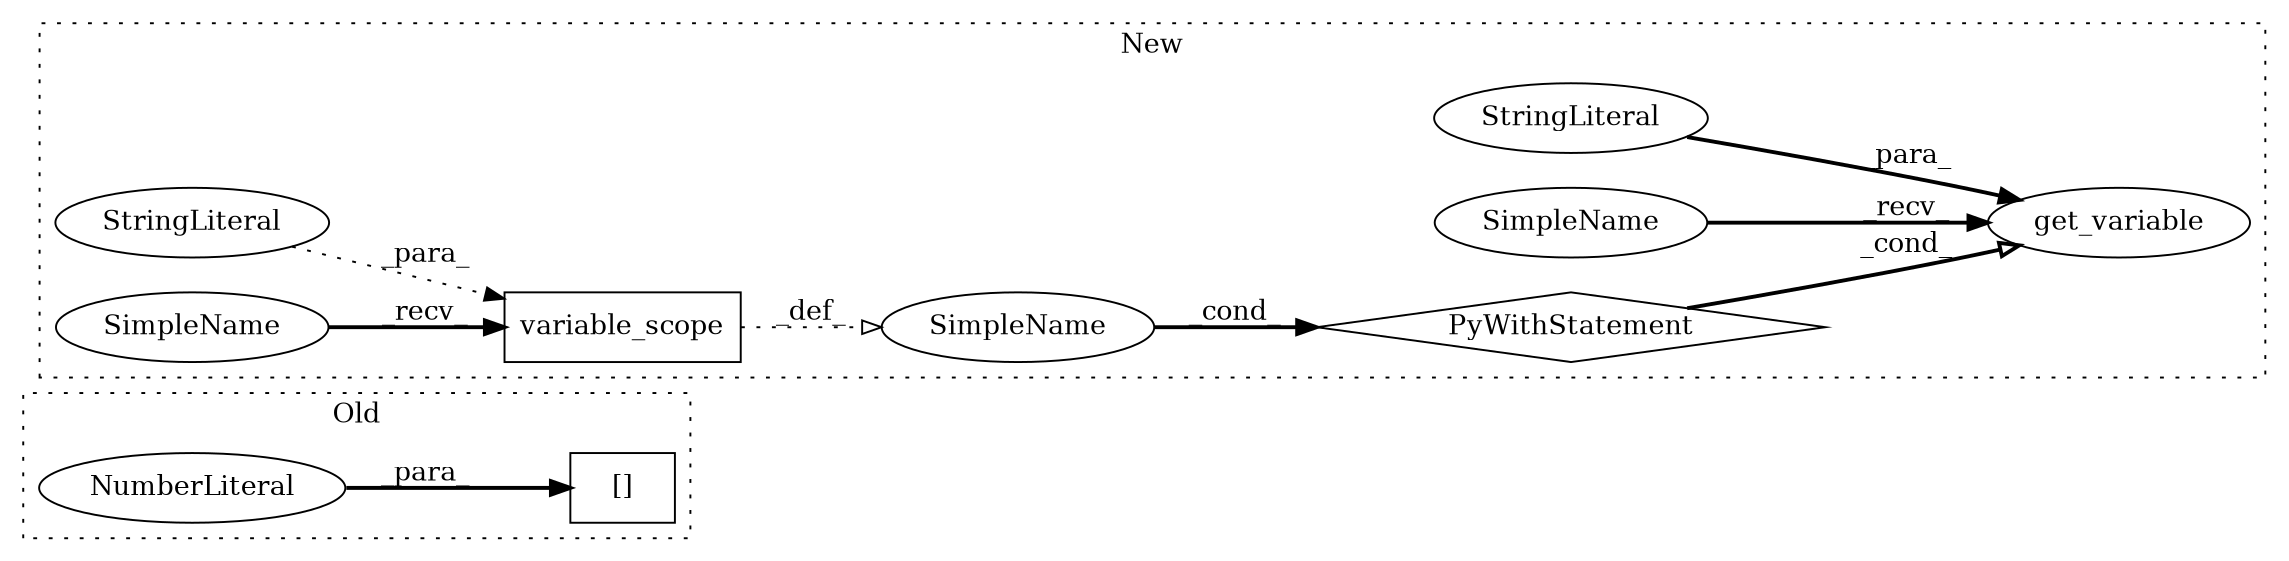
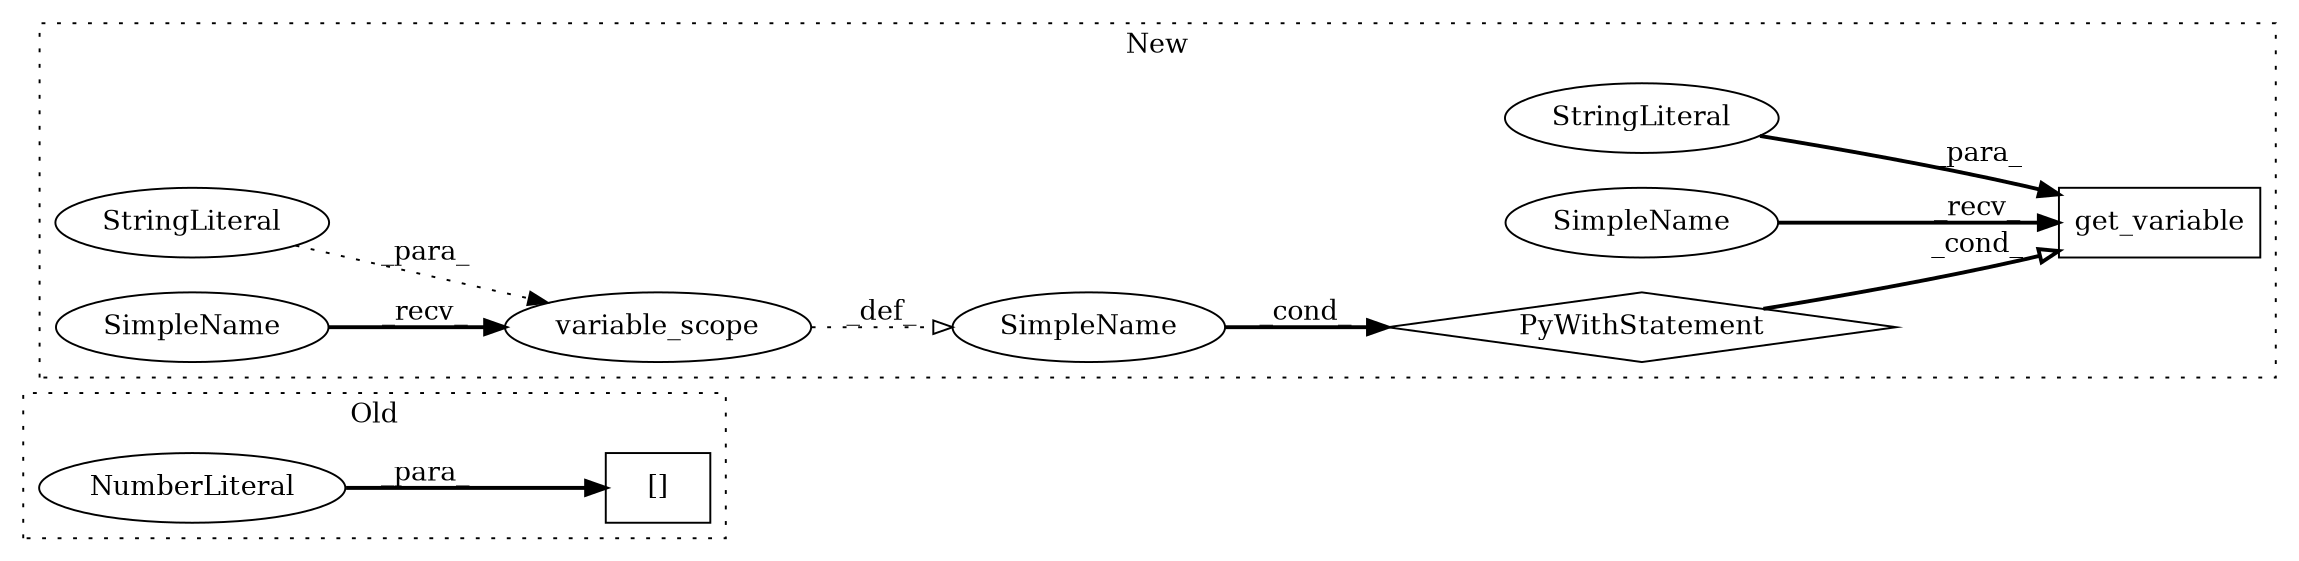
(2119, 223) -> (2160, 223)
(623, 327) -> (658, 327)
